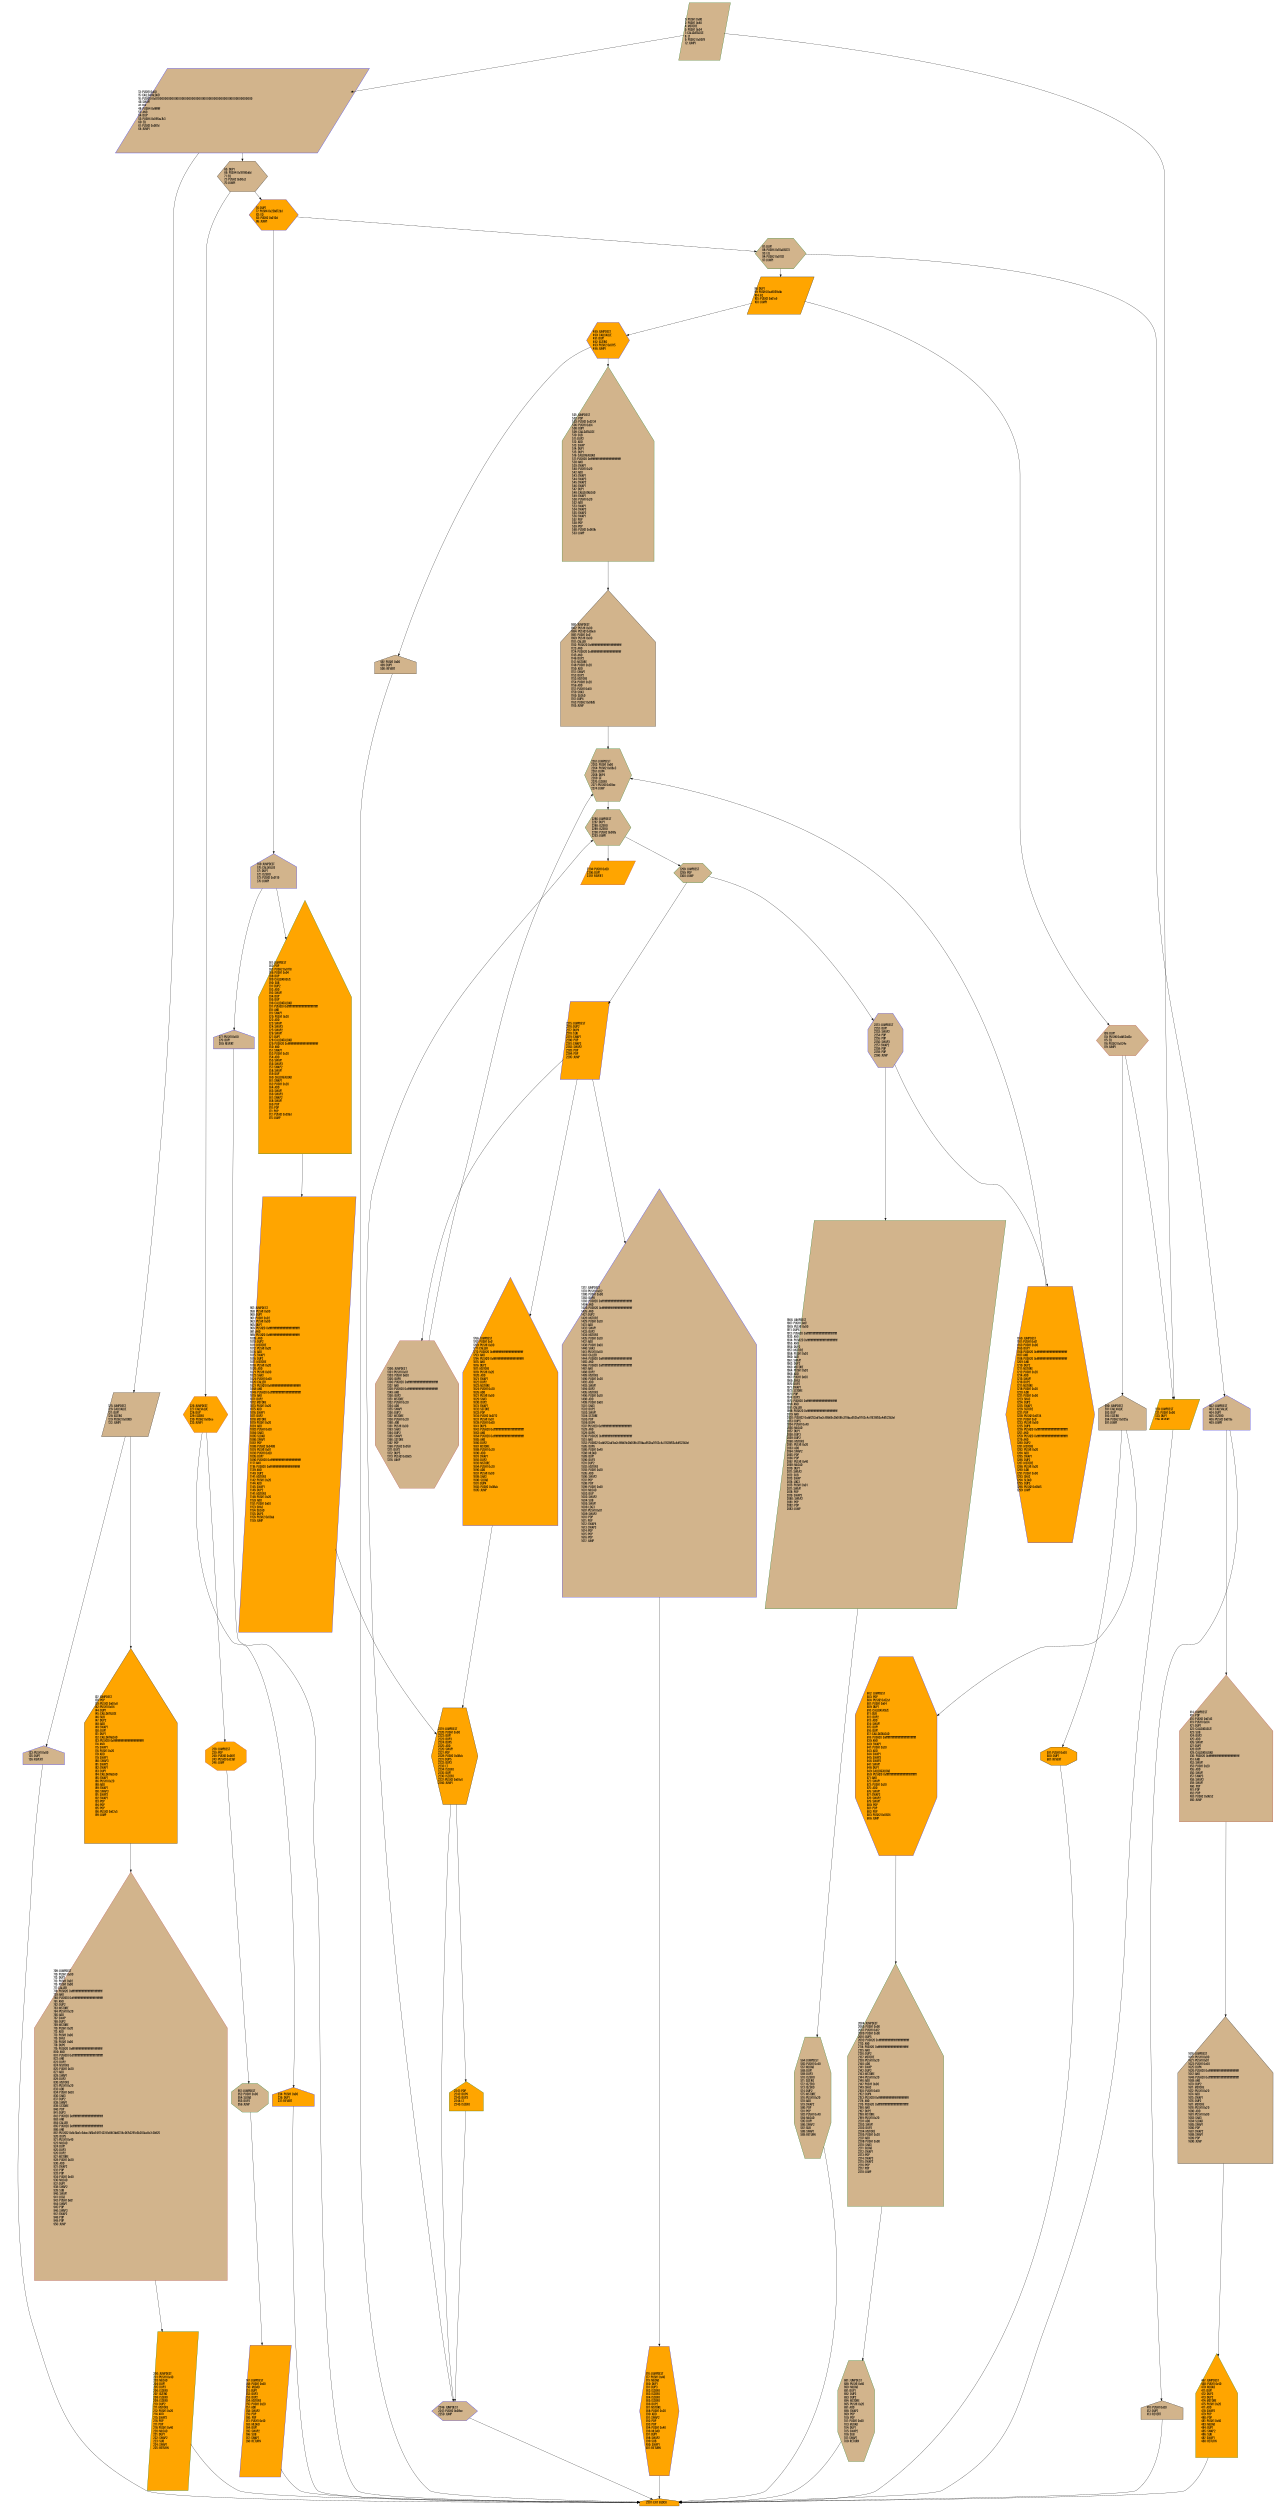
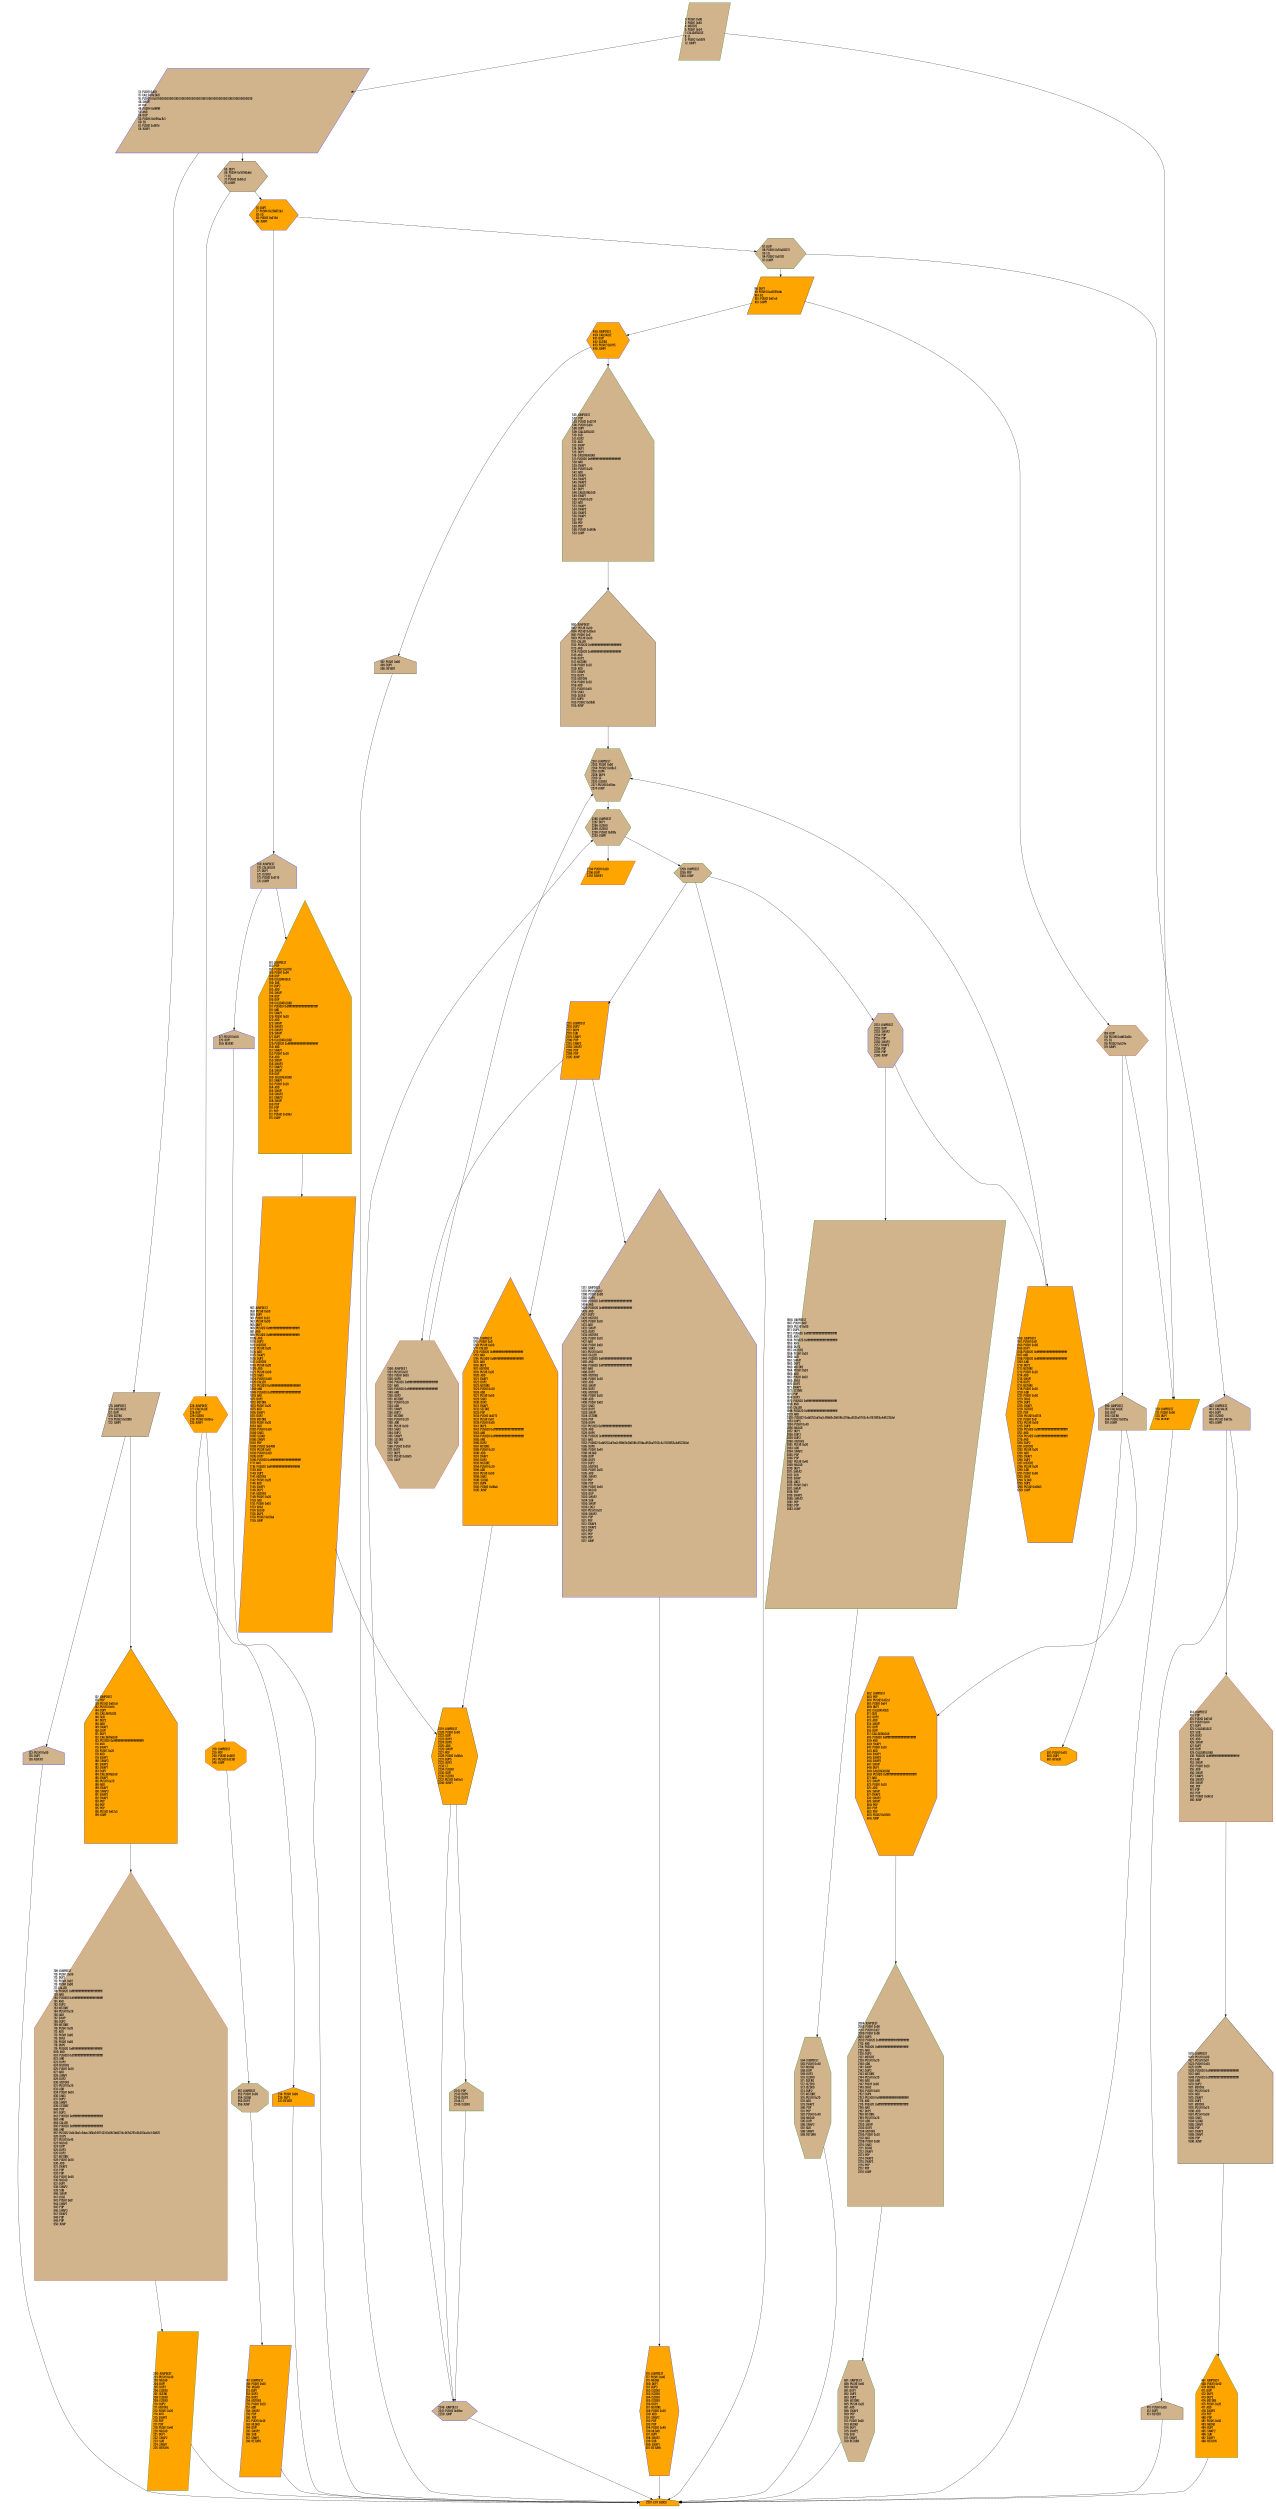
(466, 2098) -> (466, 2098)
(1033, 2250) -> (763, 1700)
